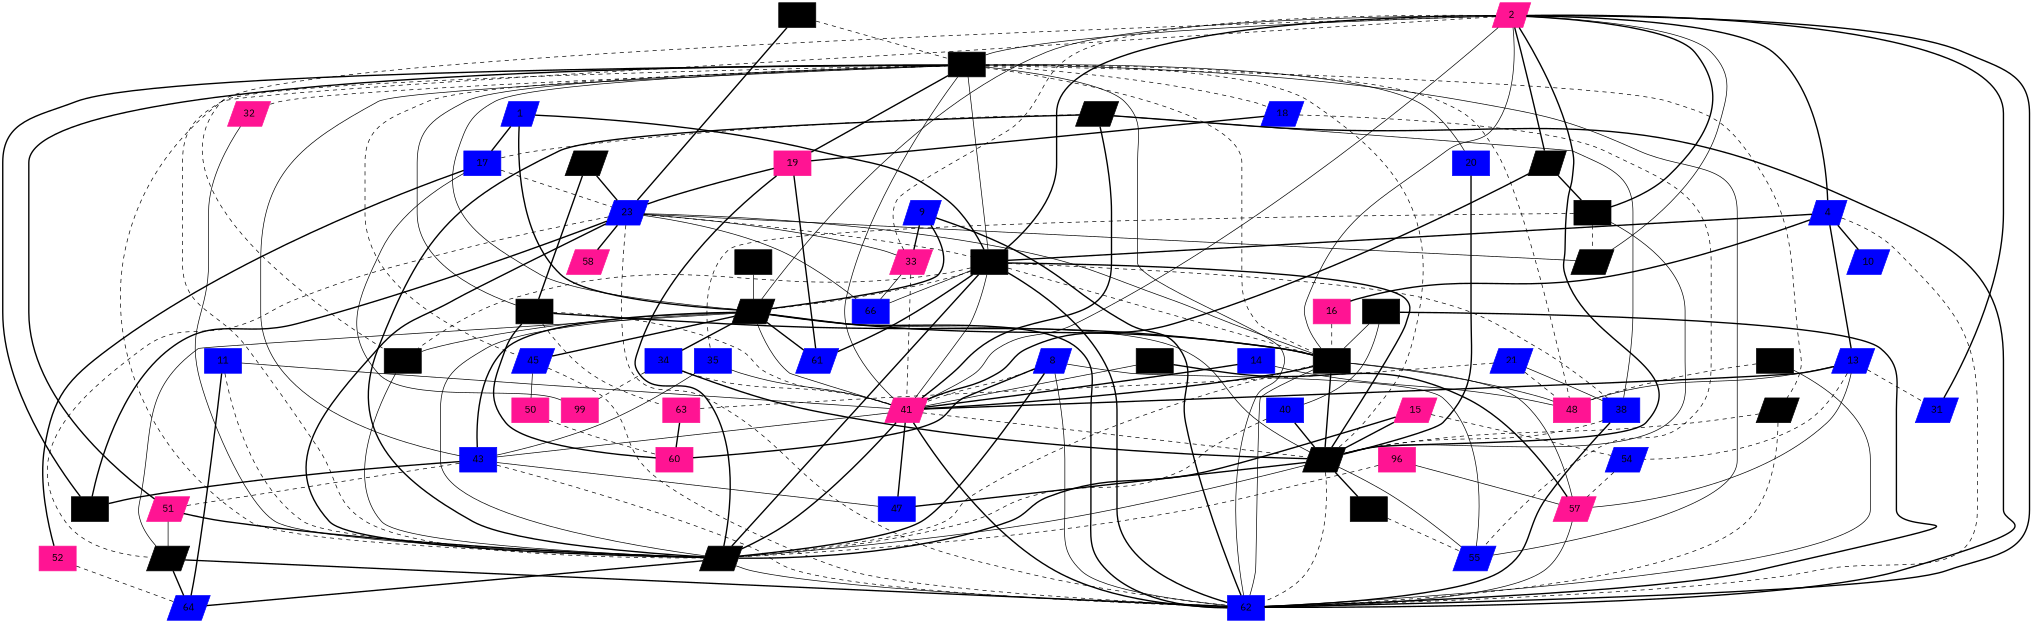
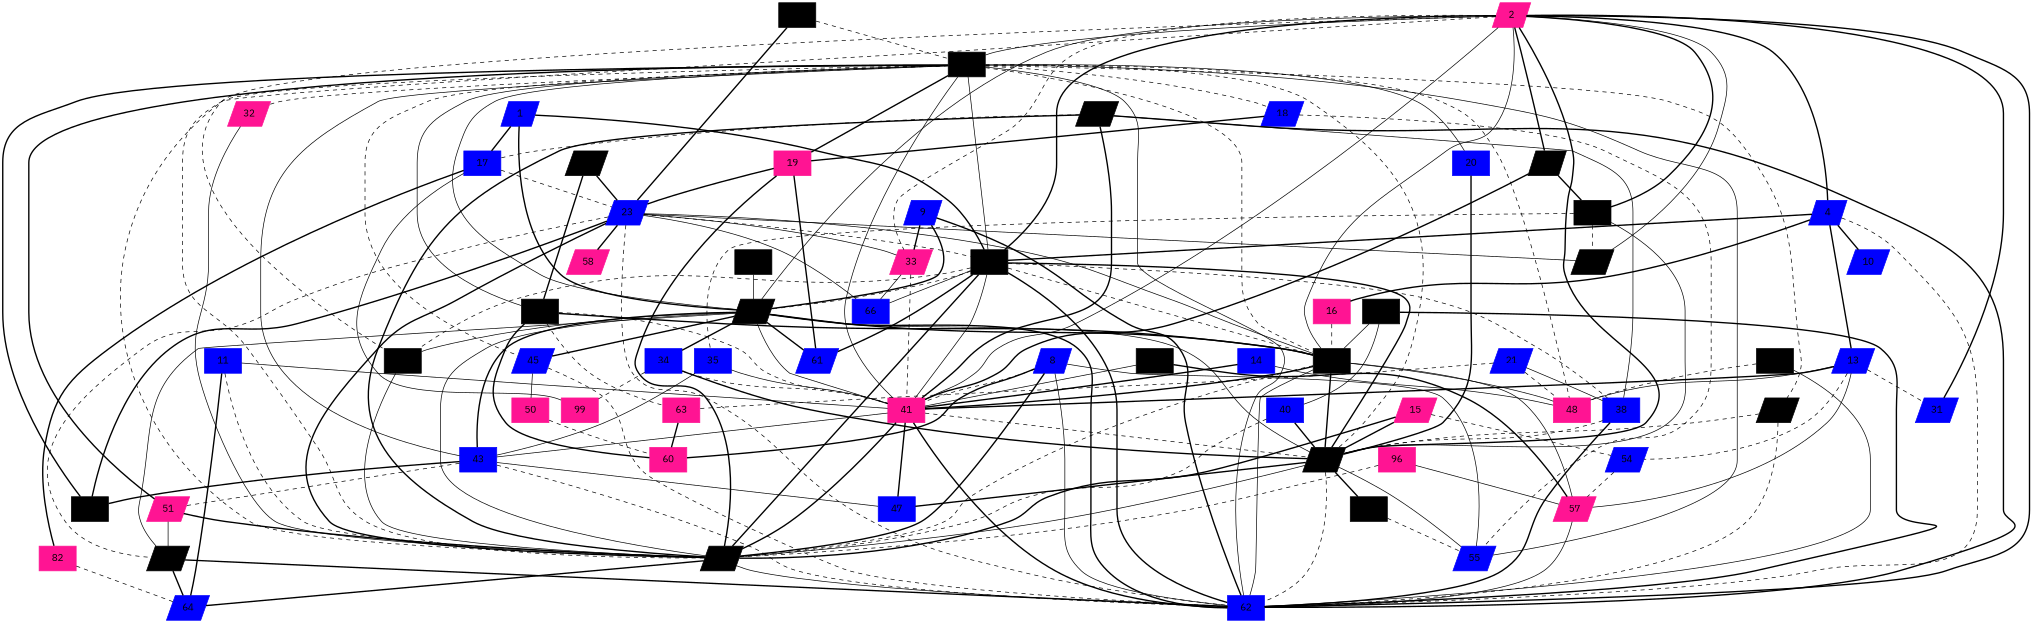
(906, 410) -> (906, 410)
(58, 558) -> (58, 558)
